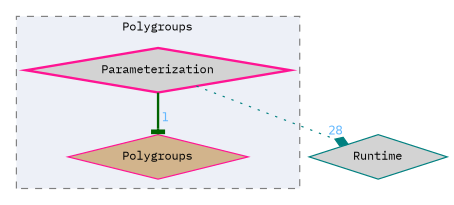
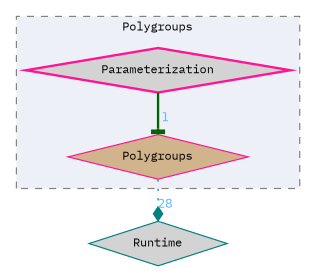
(266, 113) -> (158, 196)
